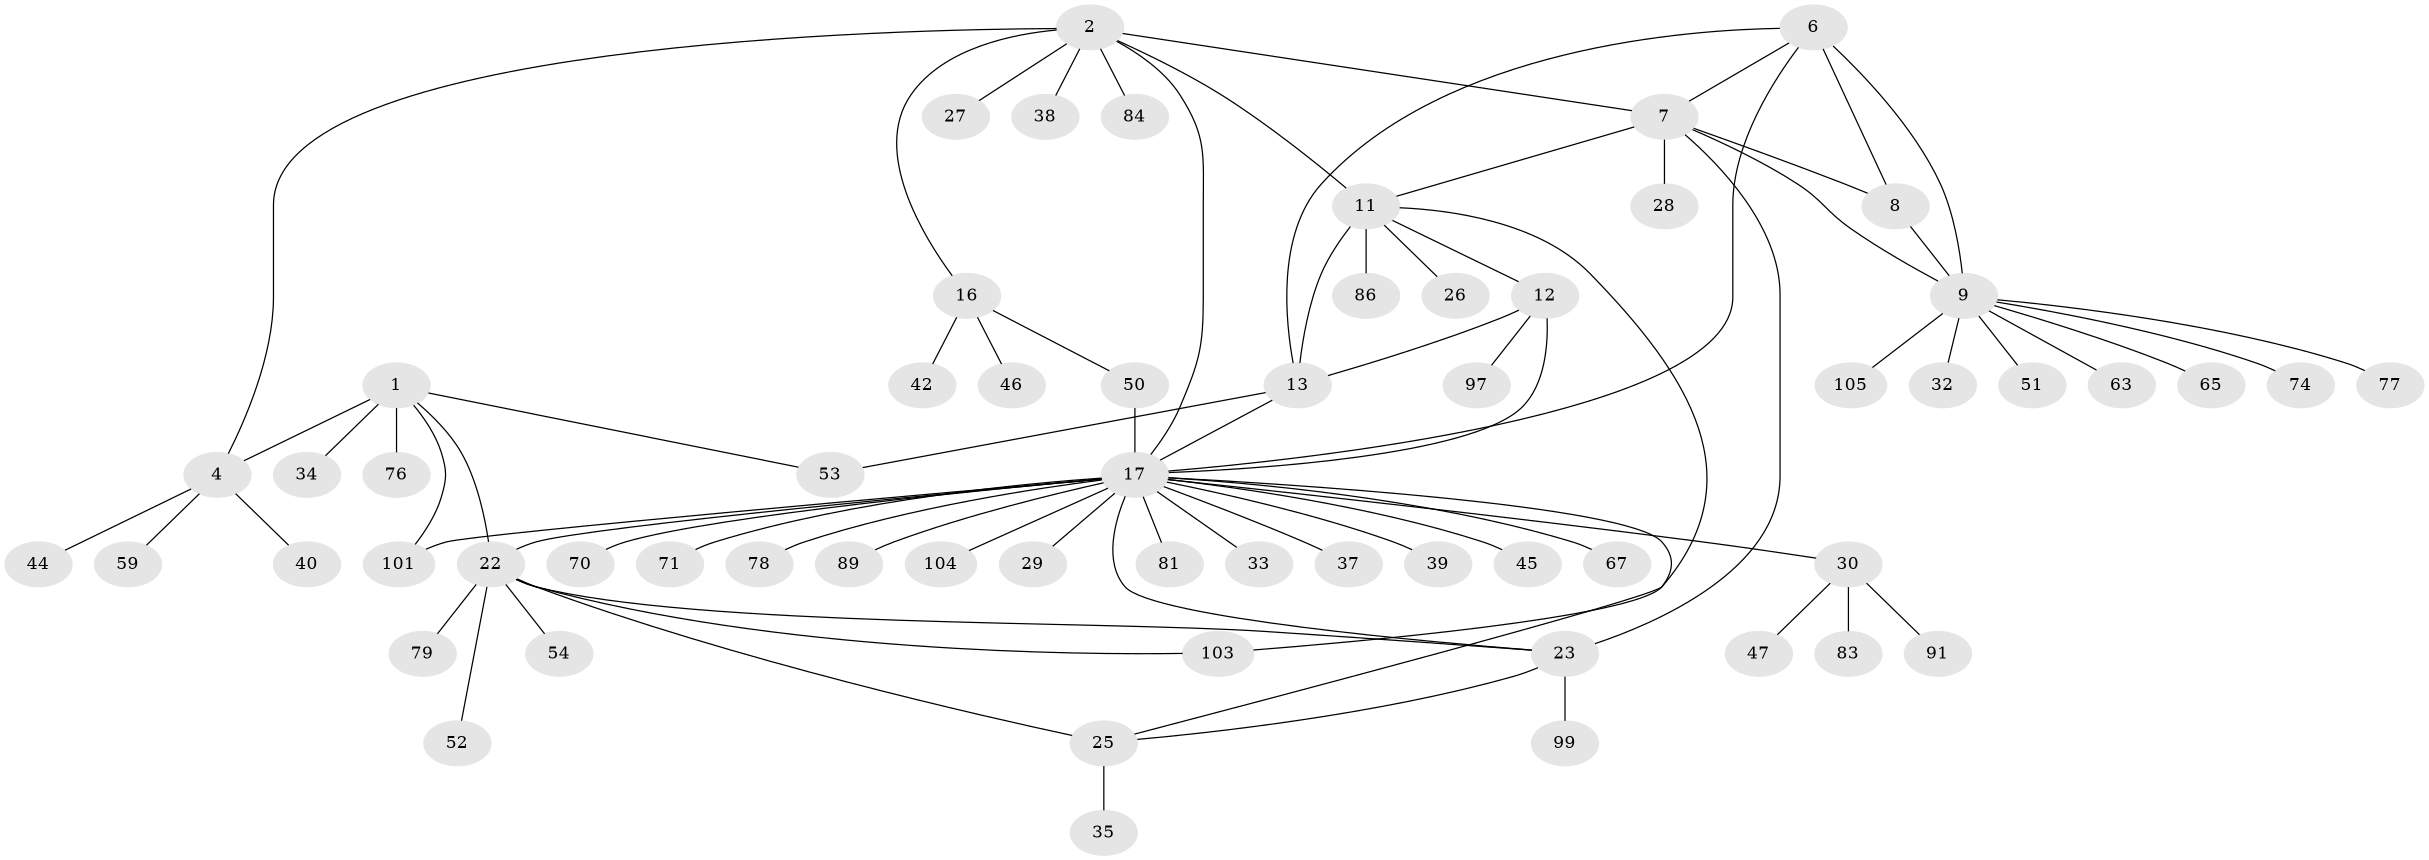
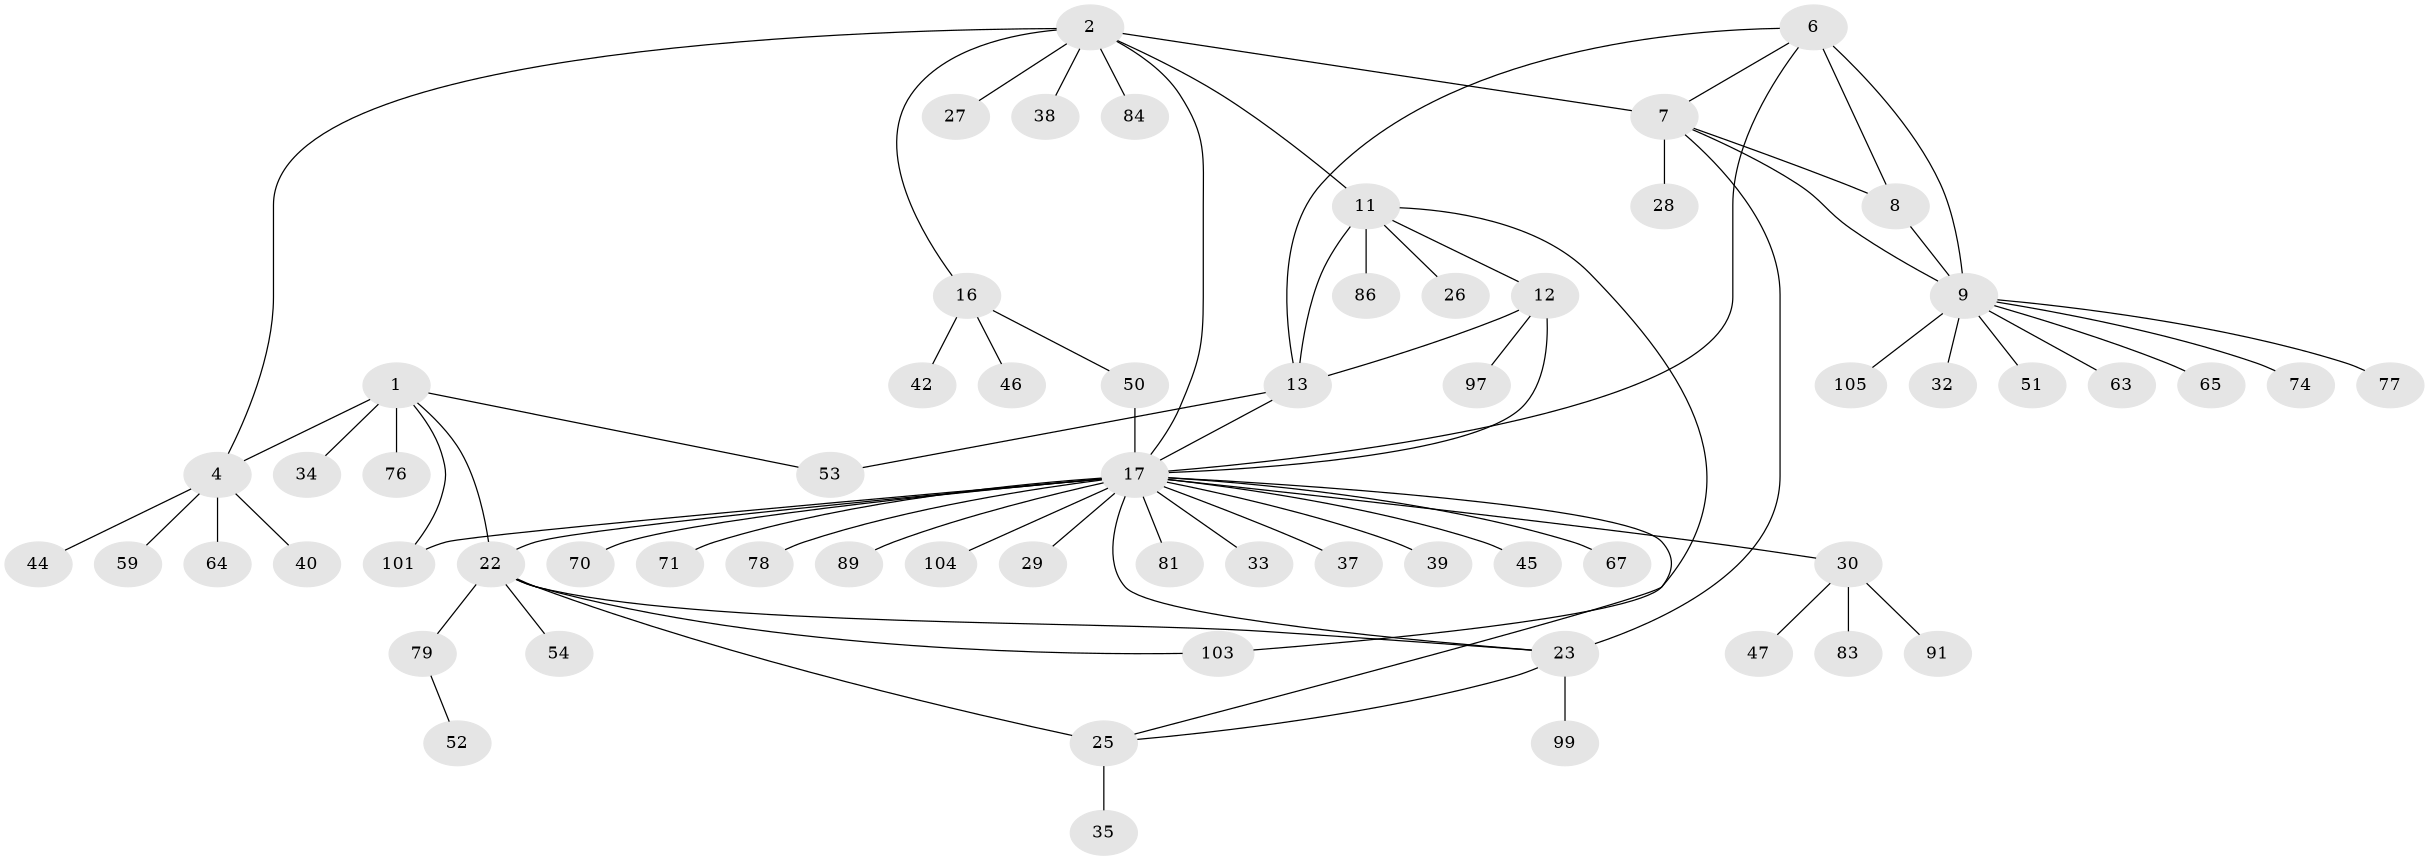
(1515, 162) -> none
none -> (218, 564)
(474, 654) -> (440, 699)
